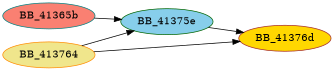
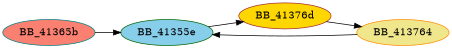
(167, 22) -> (167, 32)
(163, 47) -> (340, 24)
